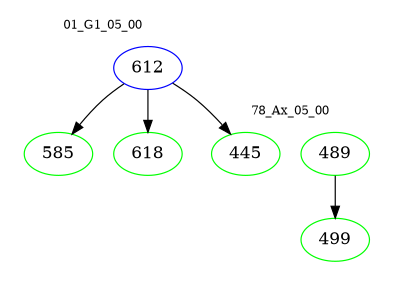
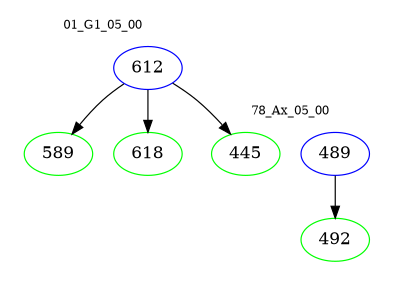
(58, 154) -> (58, 154)
(335, 154) -> (335, 154)
(335, 240) -> (335, 240)
